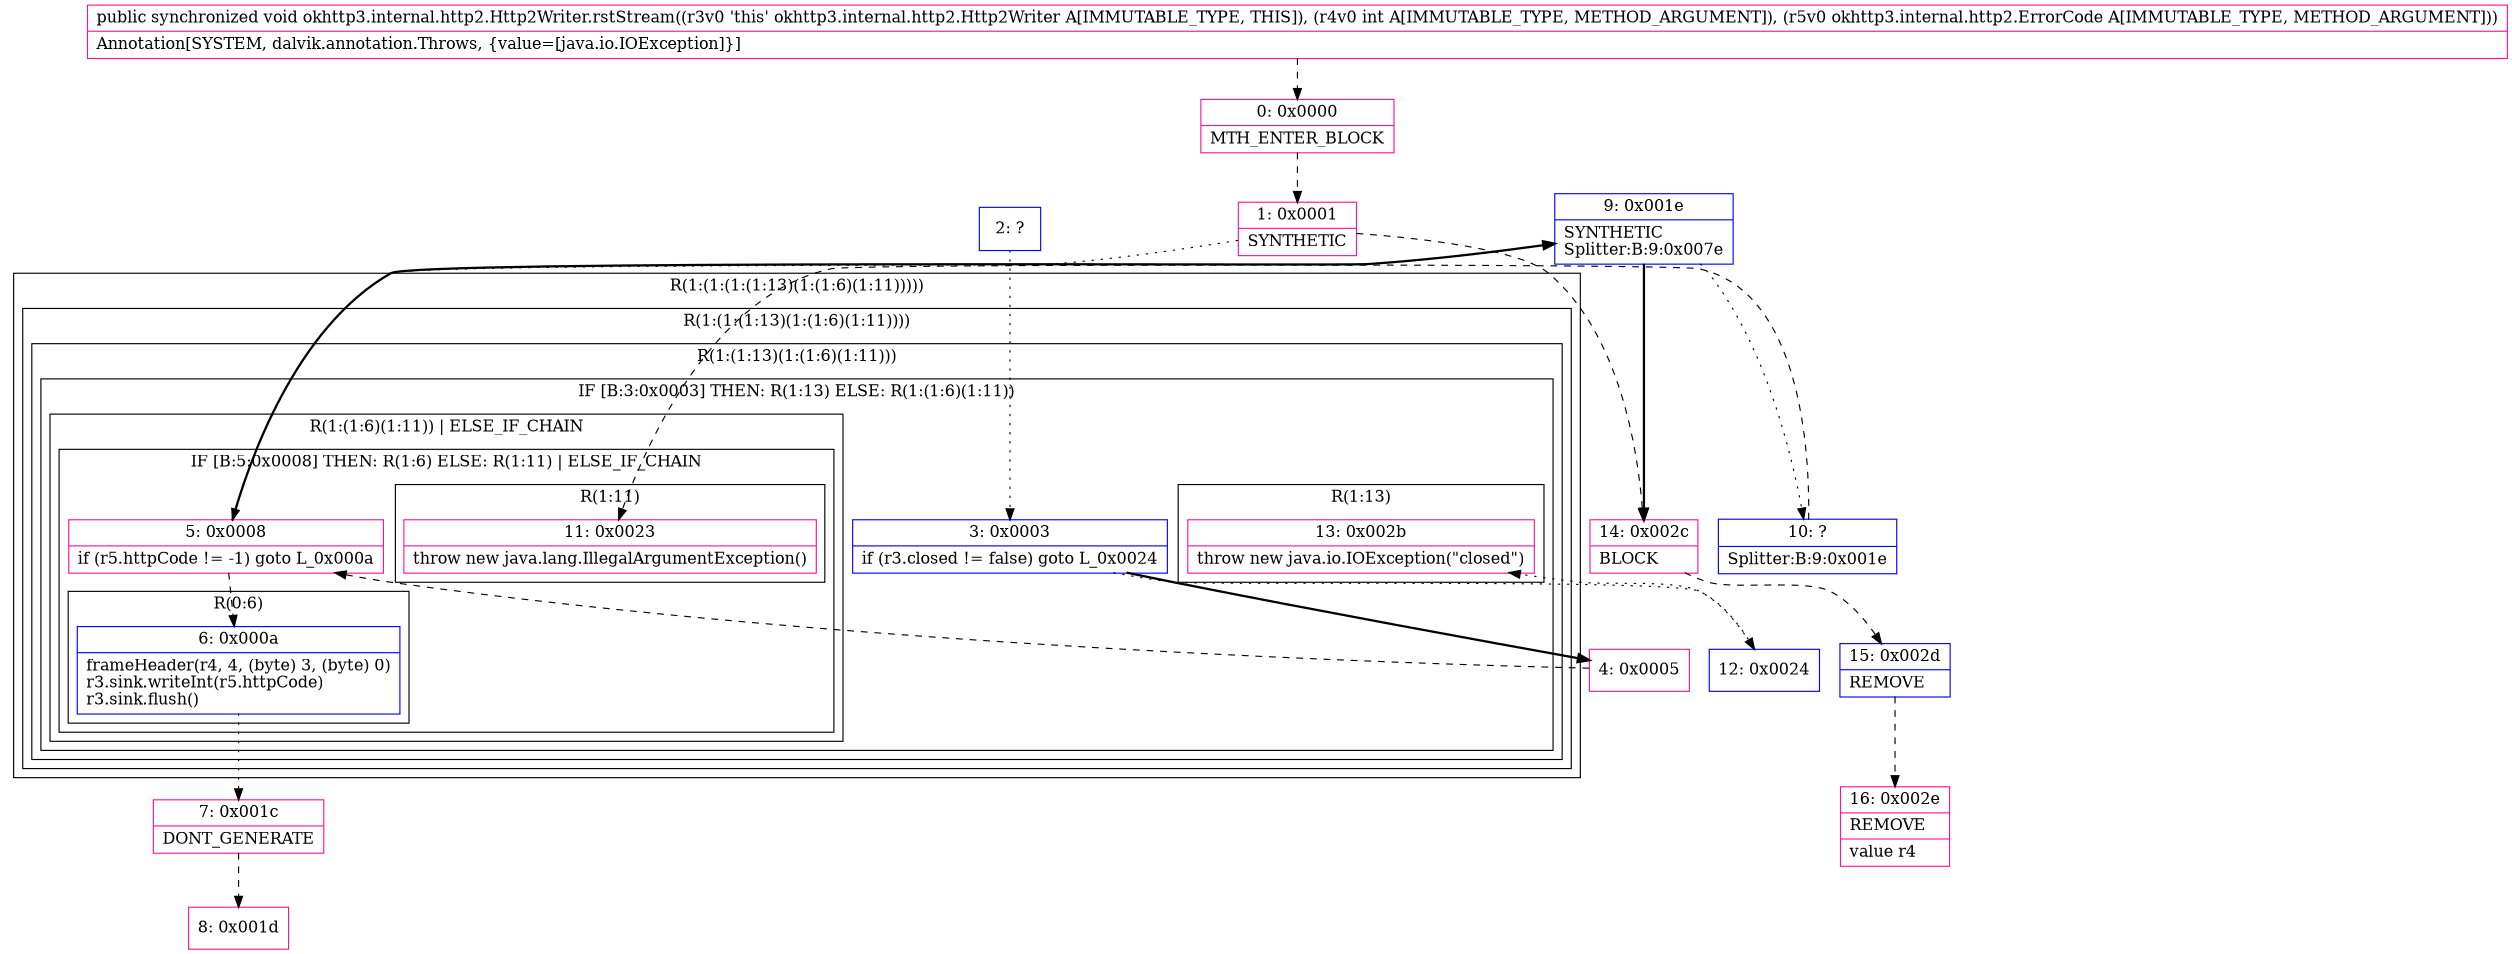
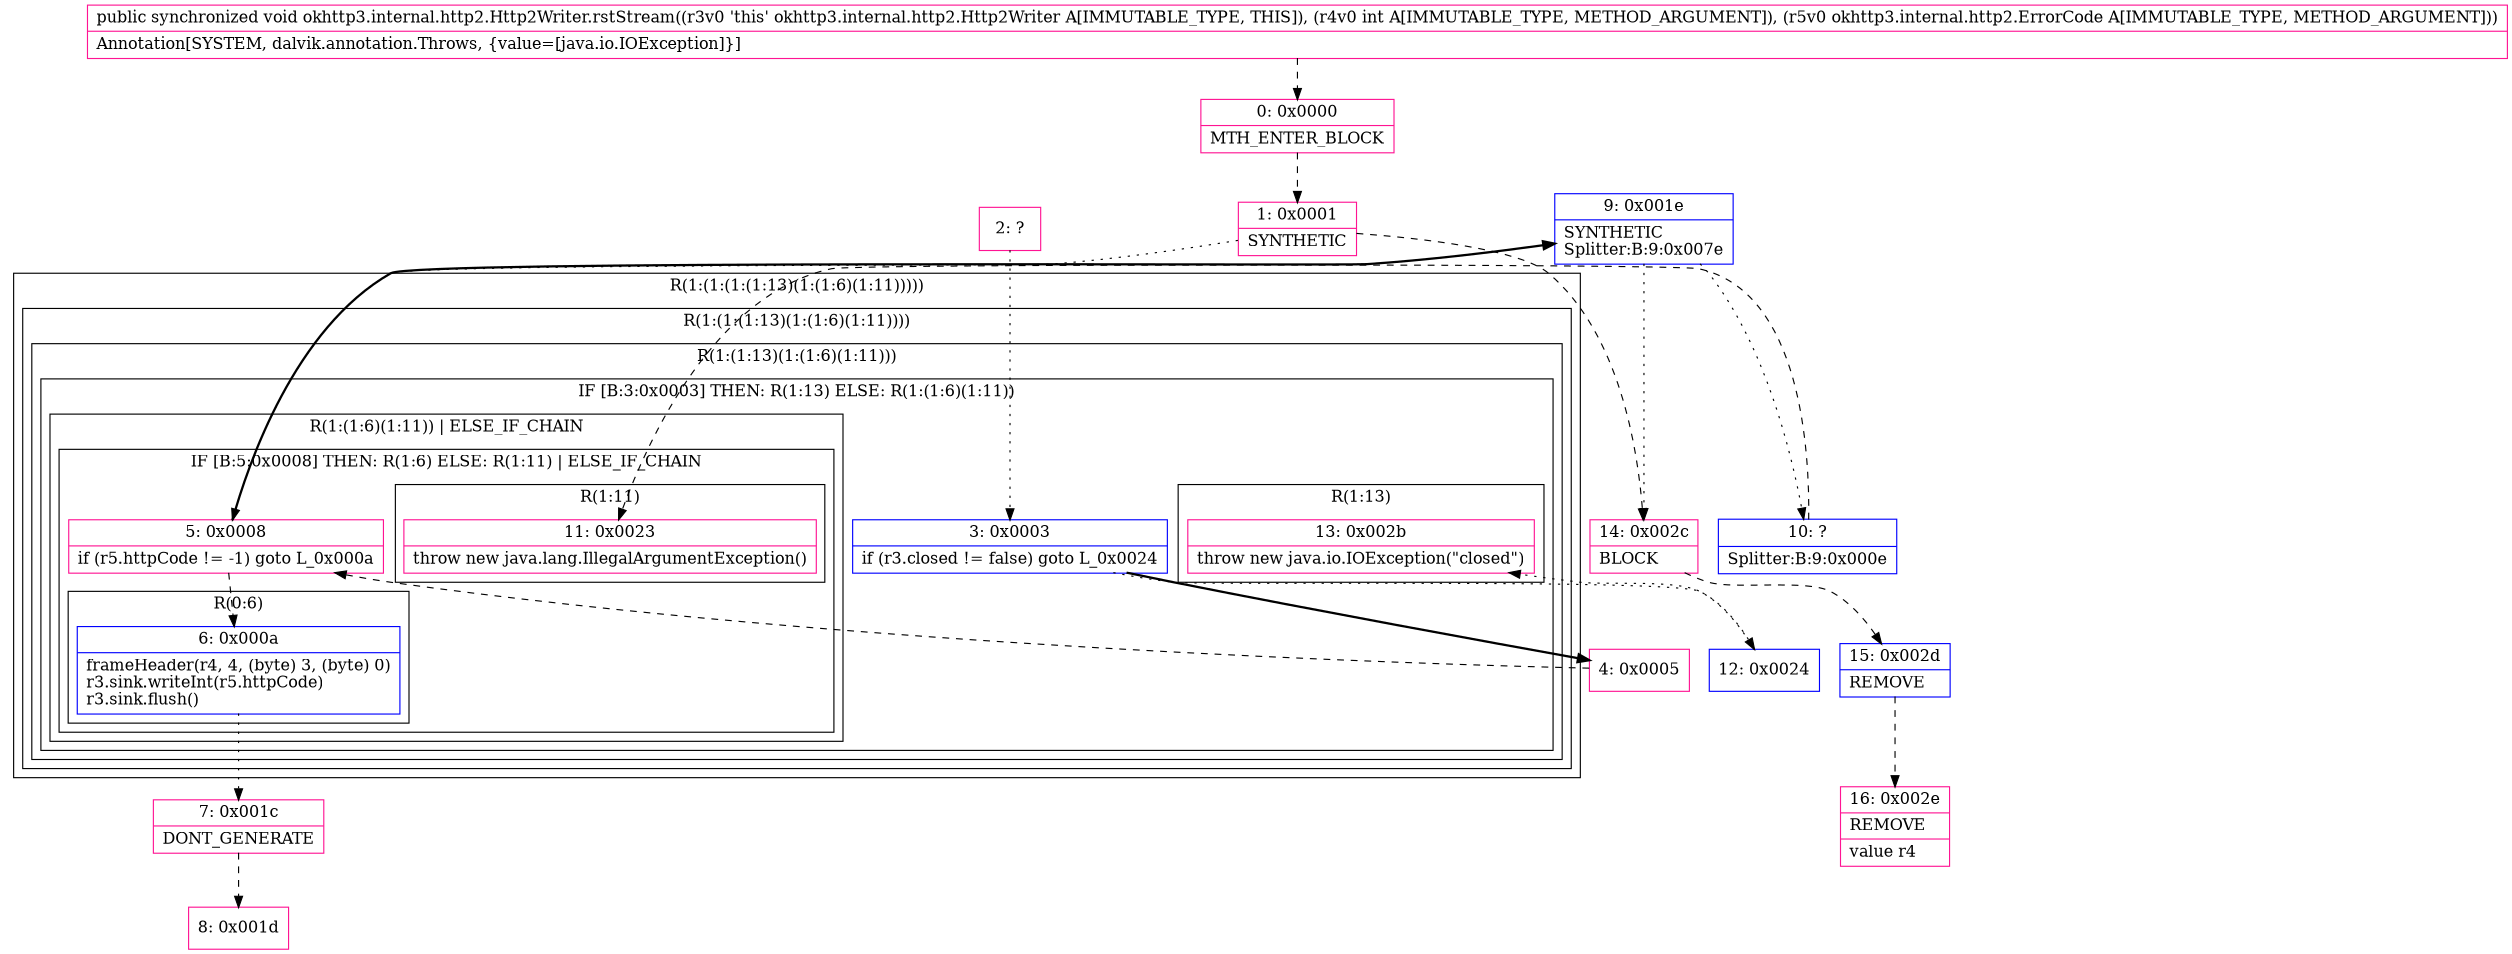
(1010, 229) -> (1010, 229)
(1644, 386) -> (1644, 386)
(1808, 560) -> (1808, 560)
